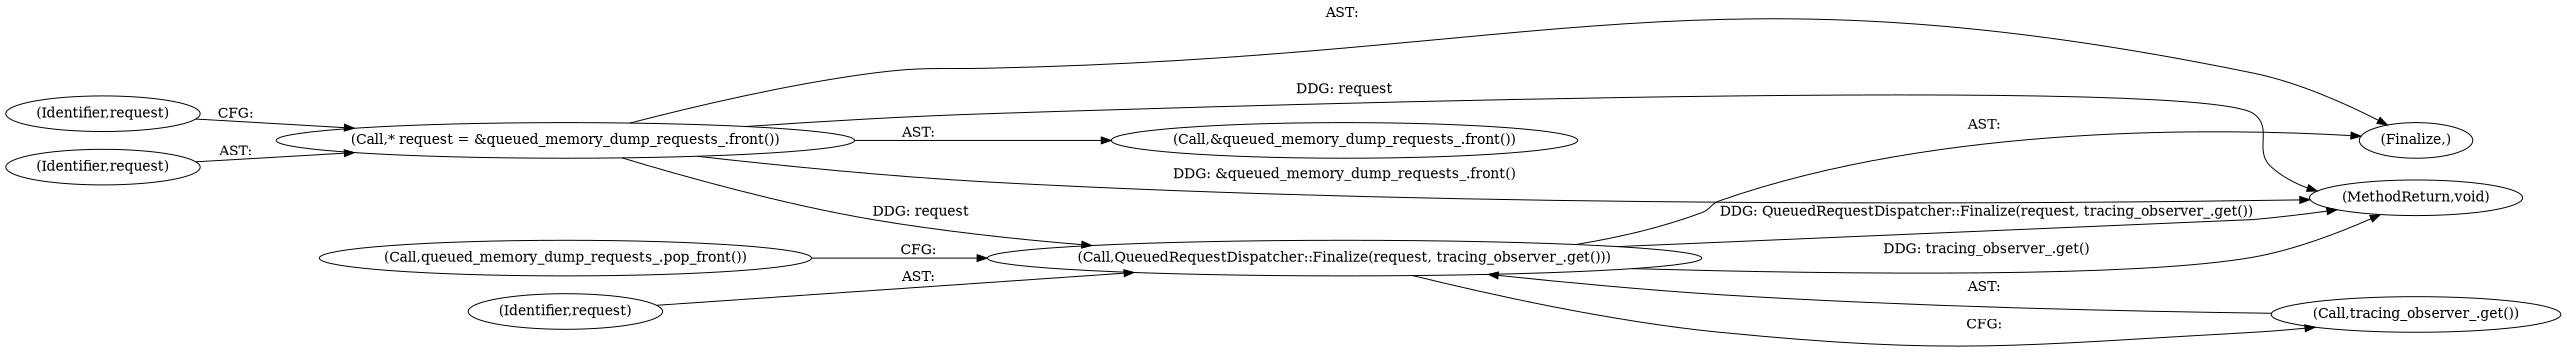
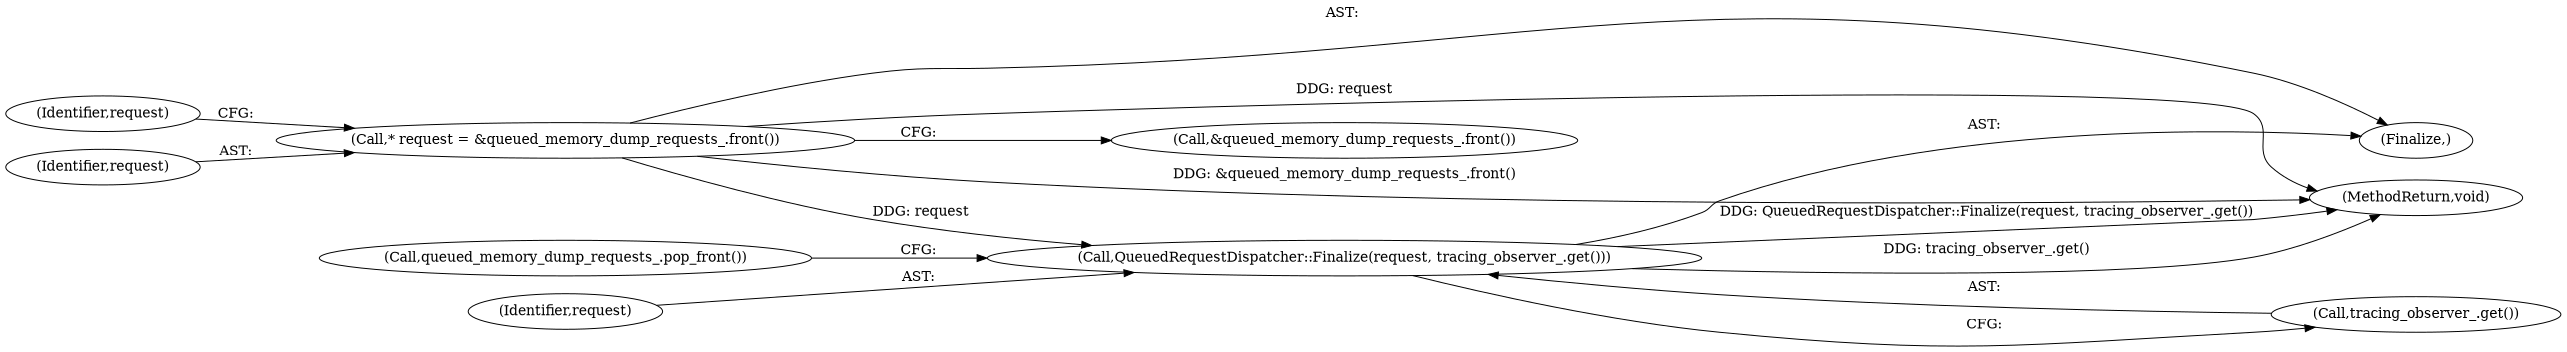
(921, 133) -> (921, 133)
